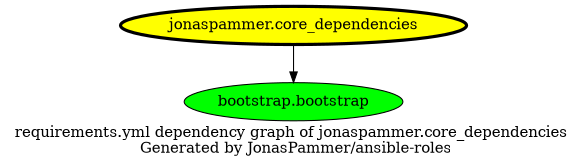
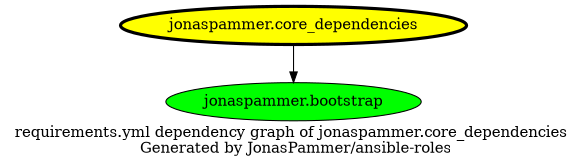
(294, 102) -> (294, 102)
